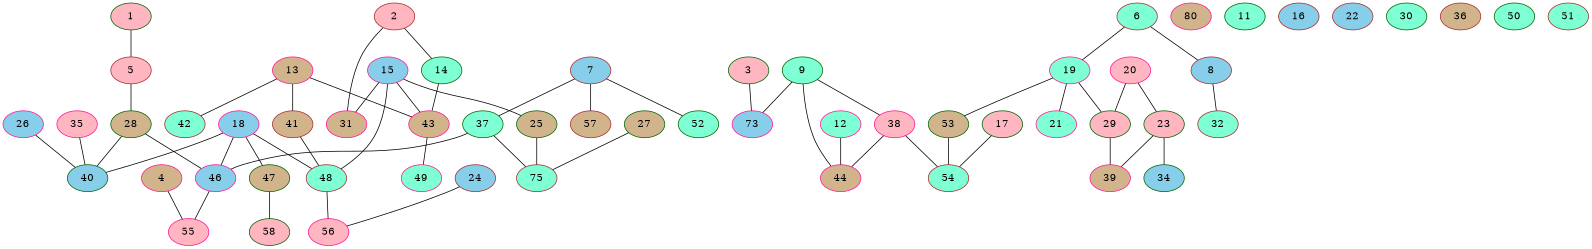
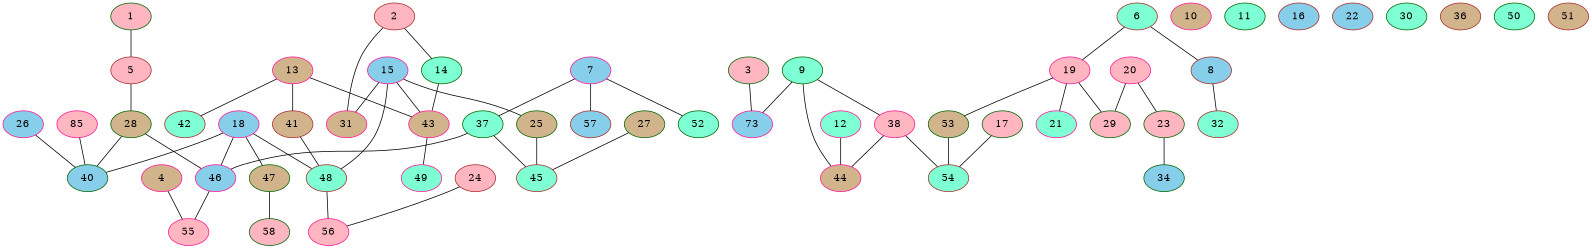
(1191, 16) -> (1191, 16)
(1568, 16) -> (1568, 16)
(591, 70) -> (591, 70)
(1070, 70) -> (1070, 70)
(77, 124) -> (77, 124)
(591, 124) -> (591, 124)
(475, 178) -> (475, 178)
(537, 178) -> (537, 178)
(1110, 178) -> none
